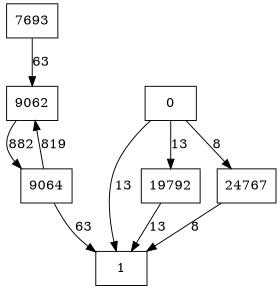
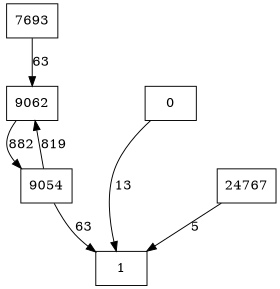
(205, 141) -> none
(46, 186) -> (46, 186)
(171, 186) -> none
(195, 227) -> (195, 227)
